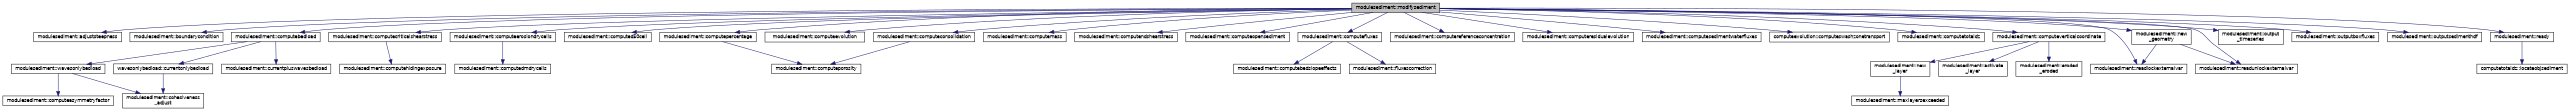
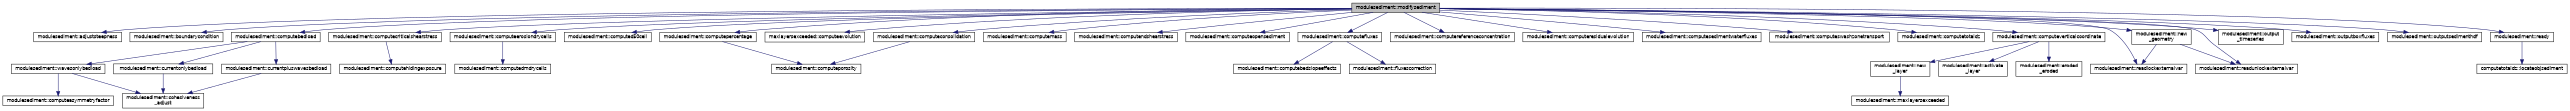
(815, 37) -> (815, 37)
(1829, 37) -> (1829, 37)
(163, 69) -> (163, 69)
none -> (227, 83)
